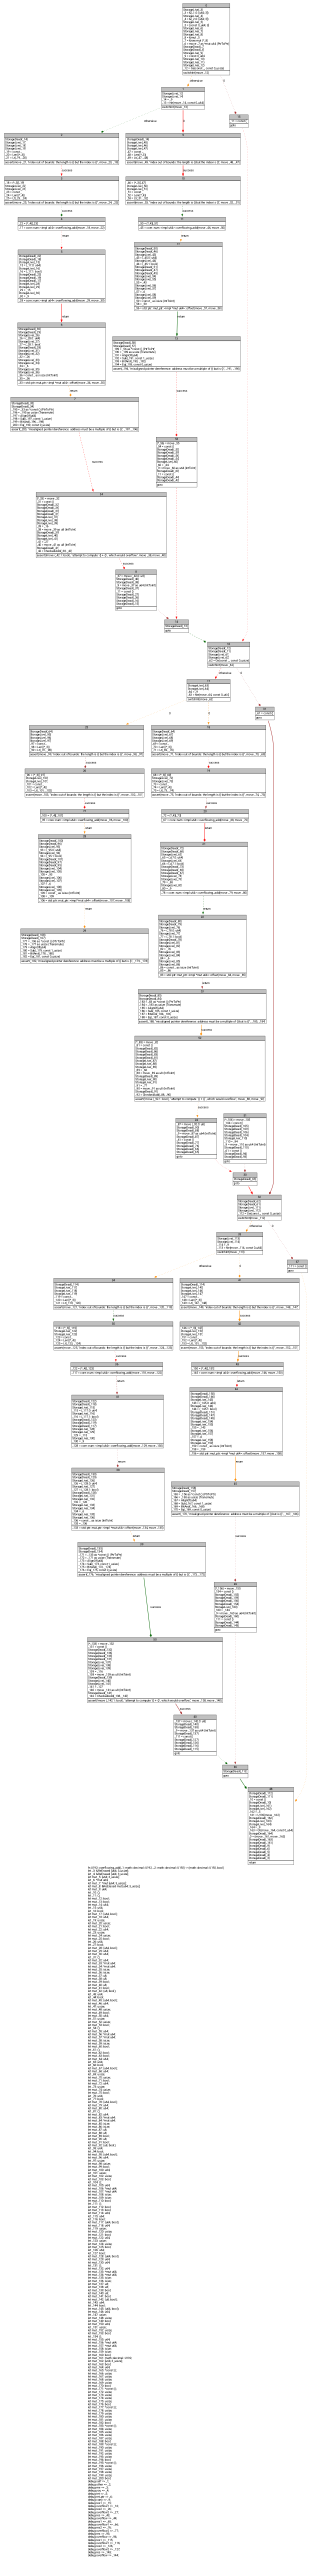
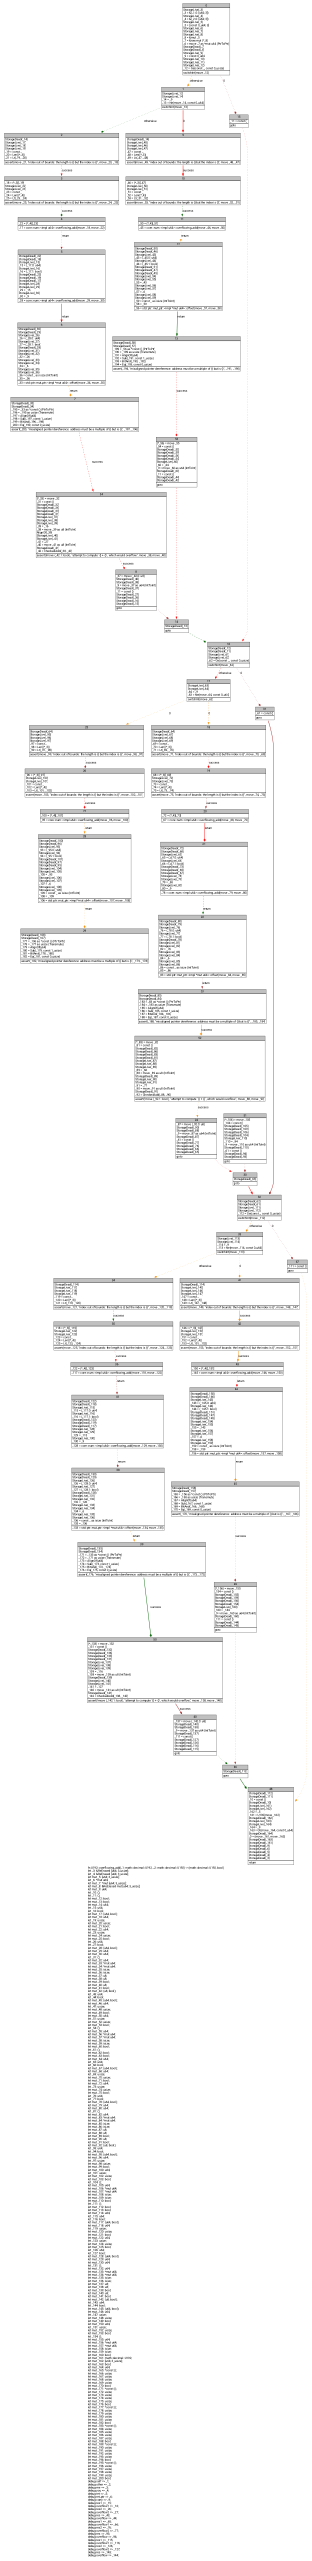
(48, 533) -> (45, 533)
